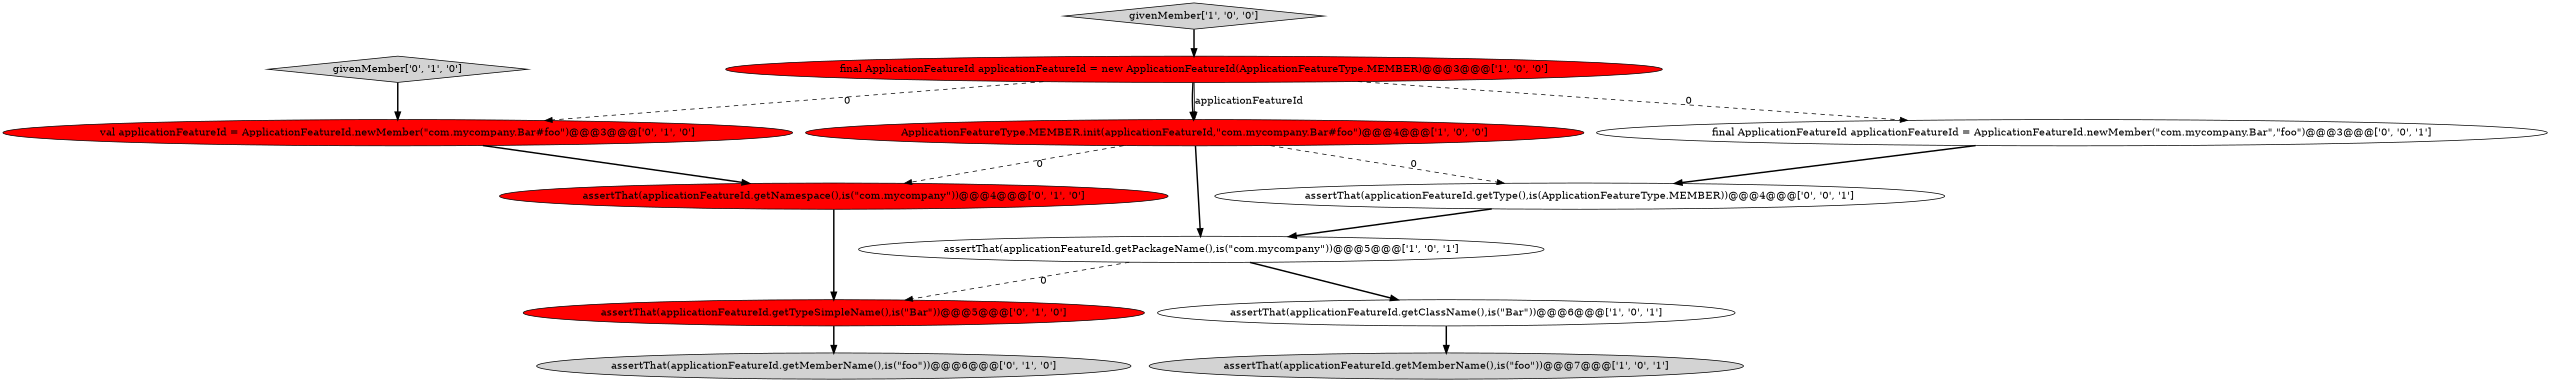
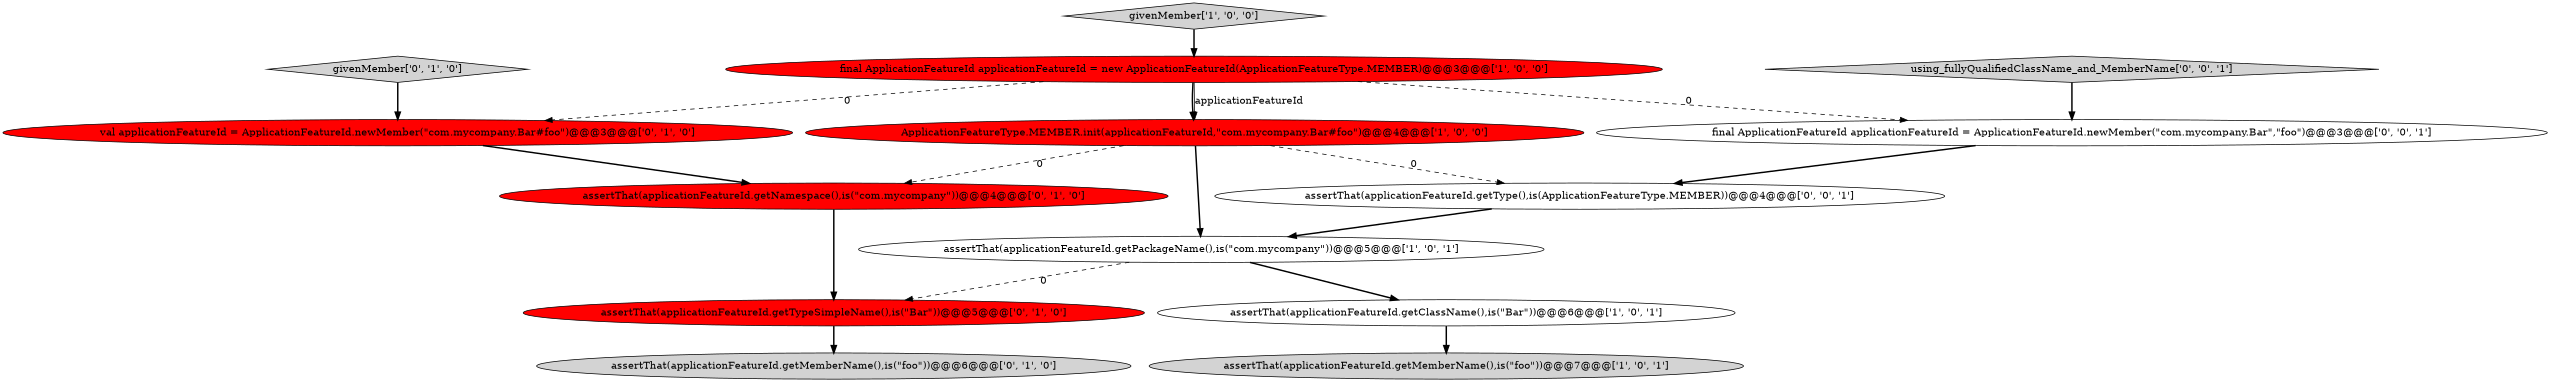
none -> (2072, 69)
